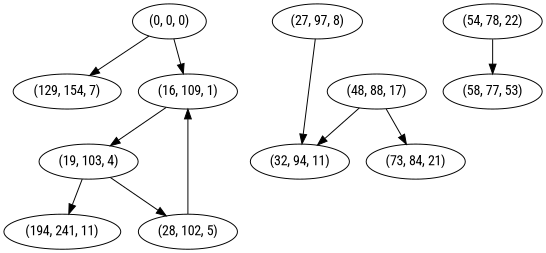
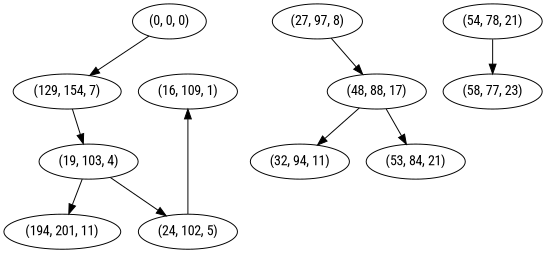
(493, 21) -> (493, 21)
(177, 52) -> none
(309, 87) -> (344, 52)
(493, 92) -> (493, 92)
(142, 124) -> (76, 122)
(416, 162) -> (416, 162)
(62, 232) -> (62, 232)
(188, 232) -> (188, 232)
